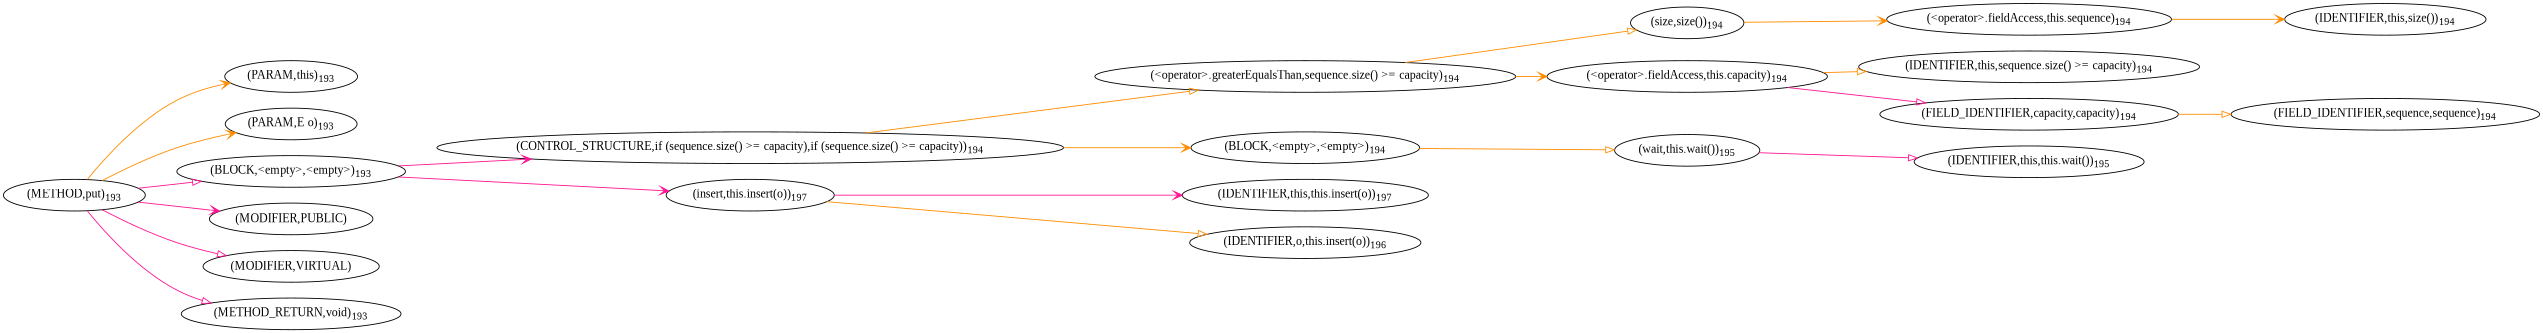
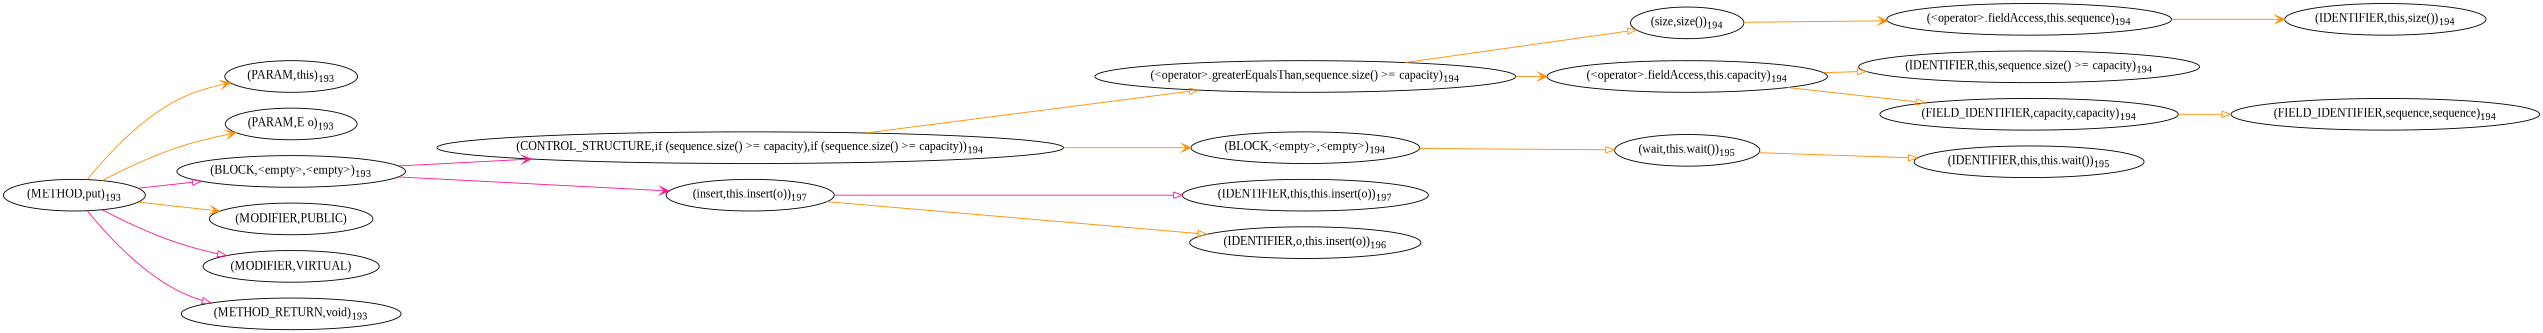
(1852, 95) -> (1852, 95)
(1834, 155) -> (1834, 155)
(1004, 195) -> (1004, 195)
(174, 206) -> (174, 206)
